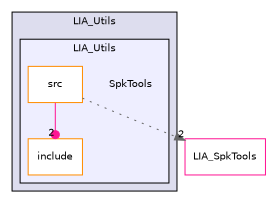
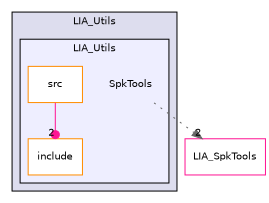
(129, 118) -> (184, 125)
